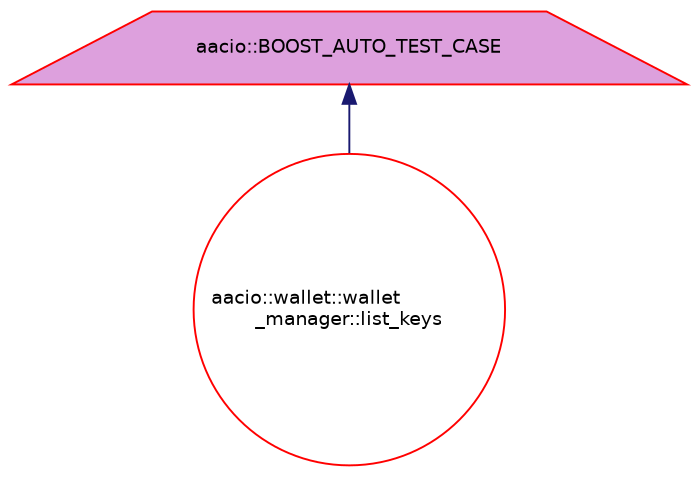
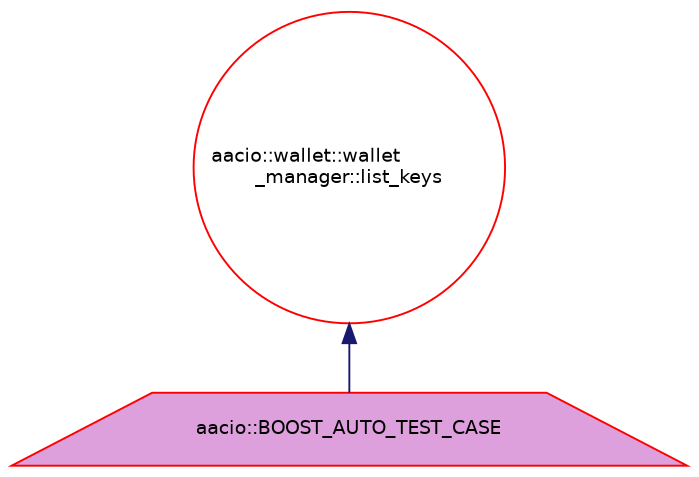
(349, 129) -> (349, 368)
